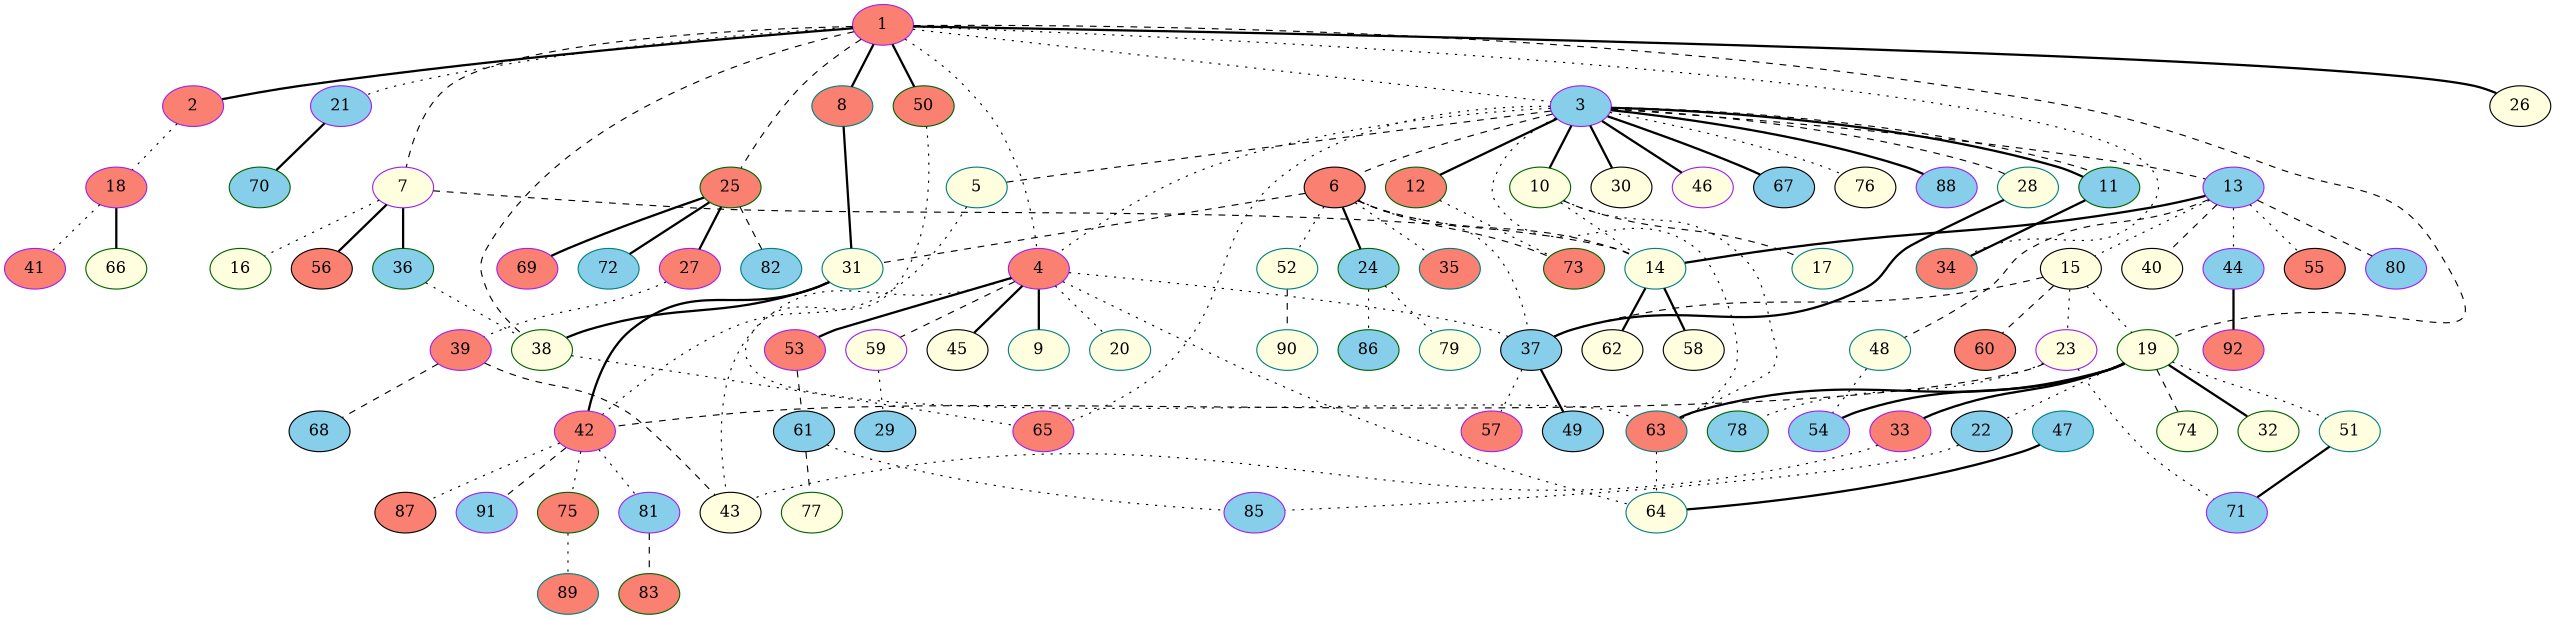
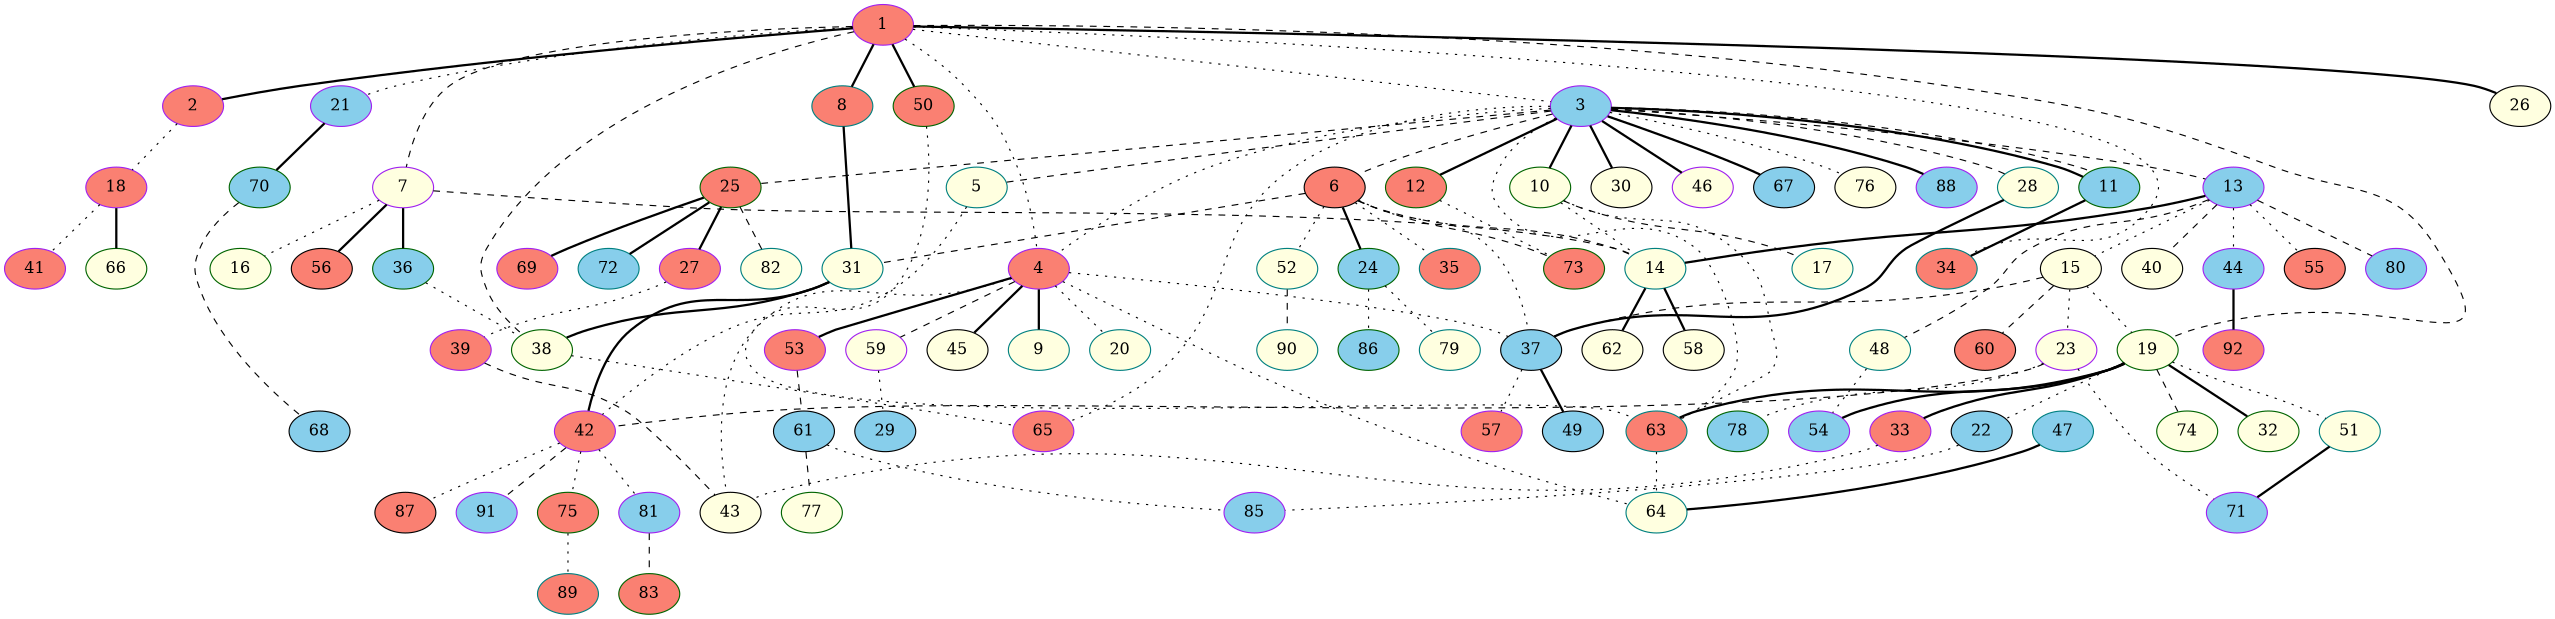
(793, 96) -> (1156, 147)
(771, 269) -> (771, 269)
(390, 391) -> (213, 316)
